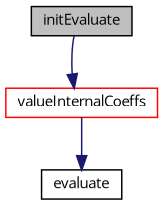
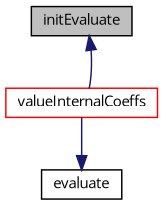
(72, 55) -> (91, 69)
